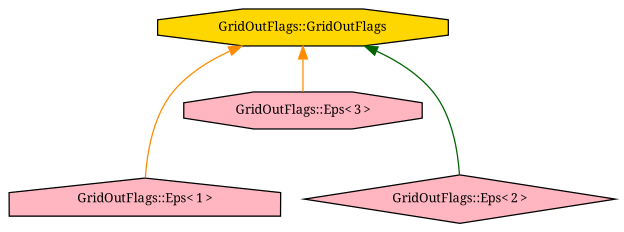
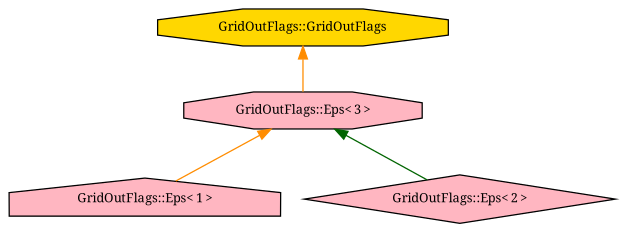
(438, 99) -> (387, 158)
(167, 101) -> (218, 158)
